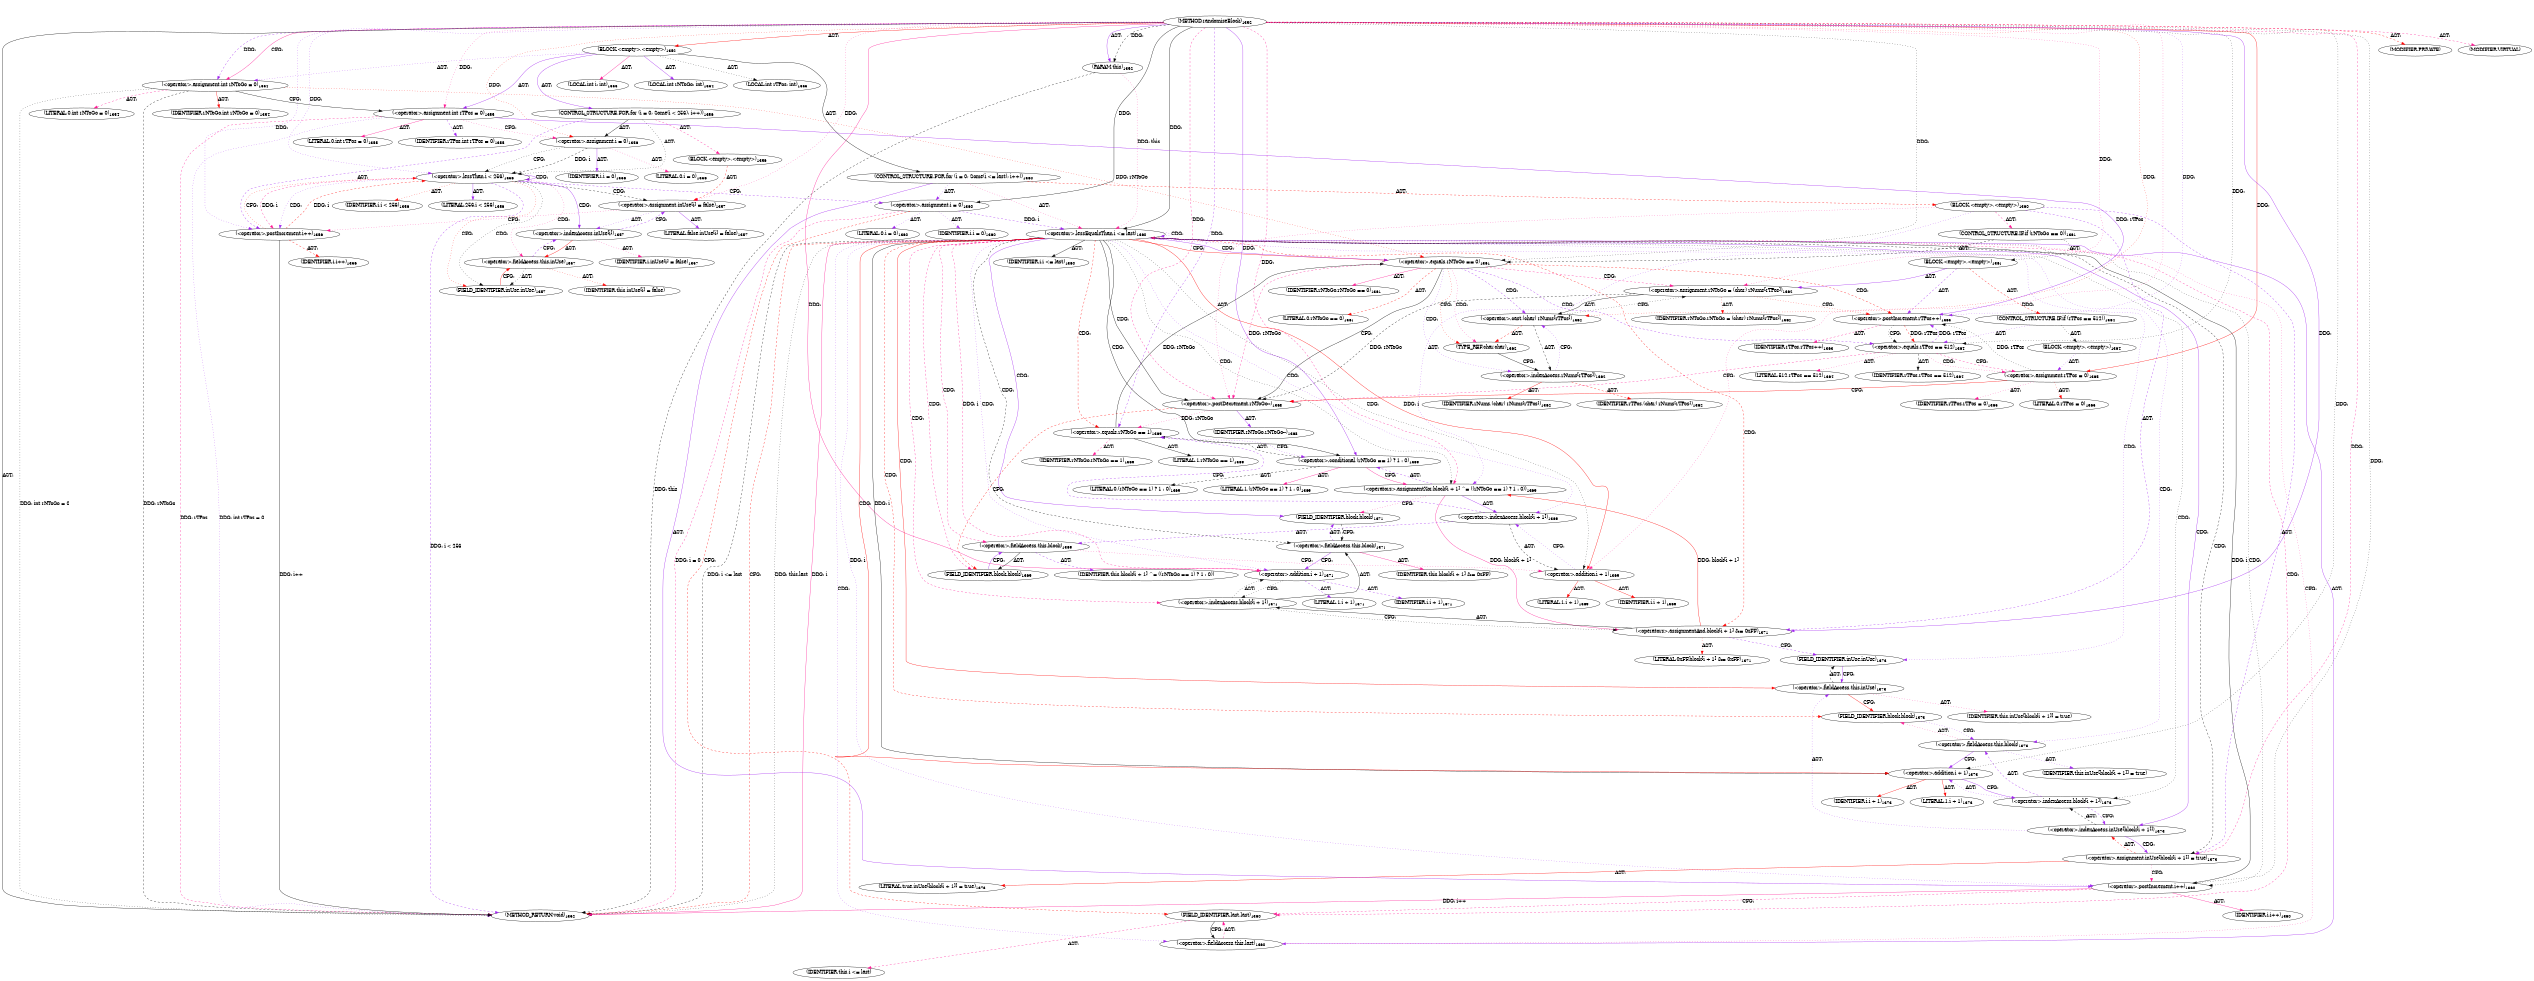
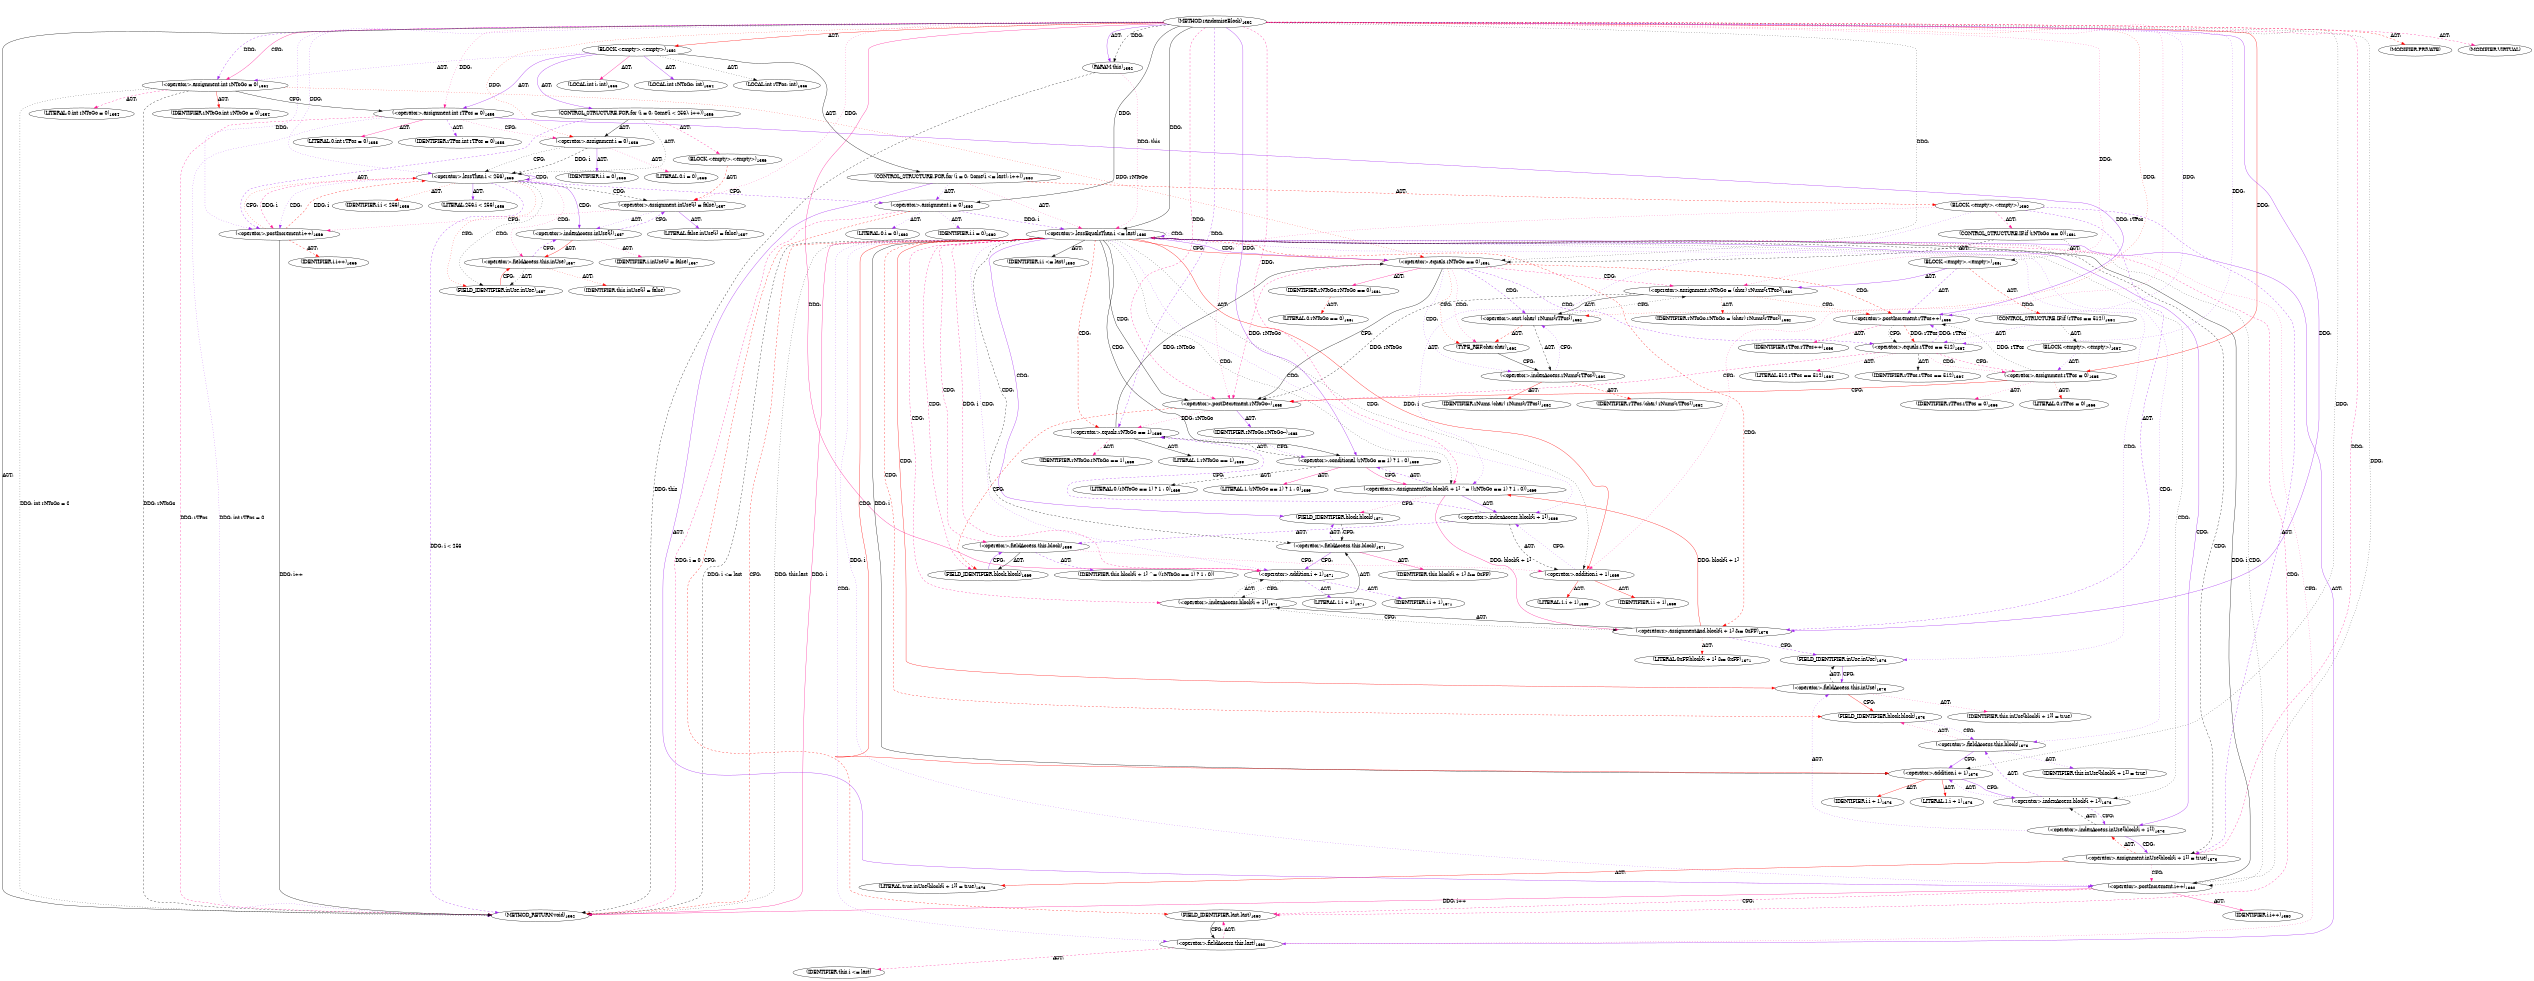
(2231, 45) -> (2231, 45)
(1398, 299) -> (1327, 304)
(1763, 631) -> (1763, 631)
(1031, 944) -> (1027, 959)
